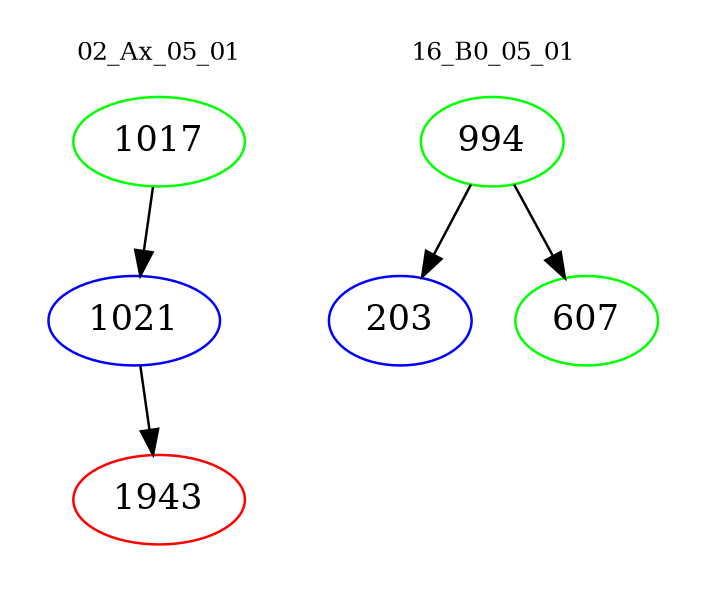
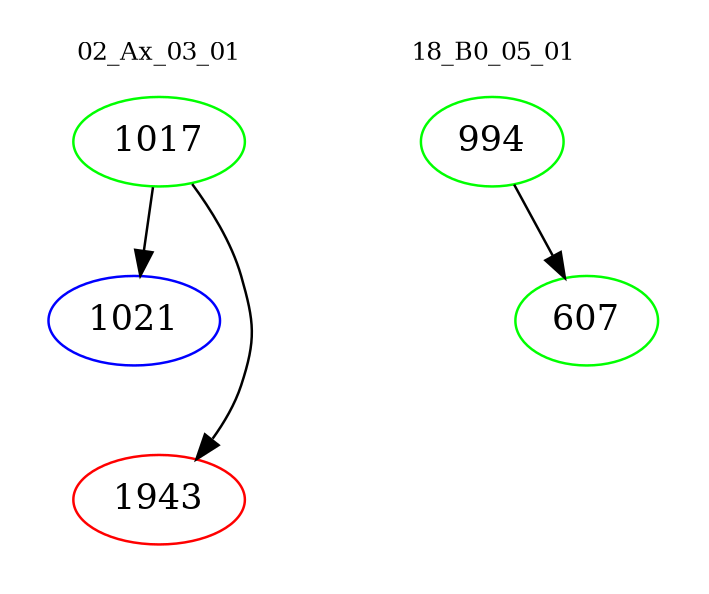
(159, 53) -> (159, 53)
(493, 53) -> (493, 53)
(400, 321) -> none
(145, 398) -> (249, 309)
